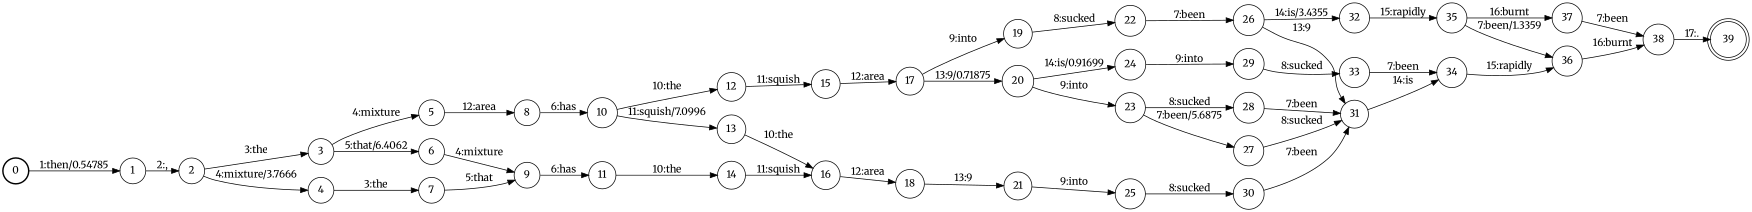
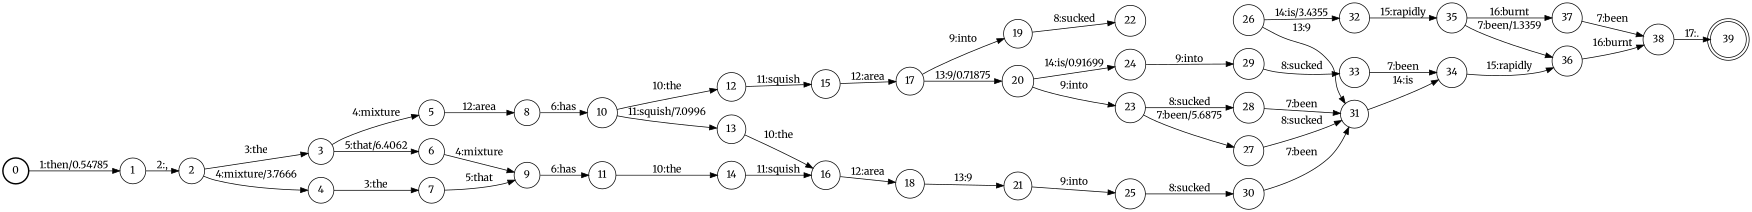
(1186, 20) -> none
